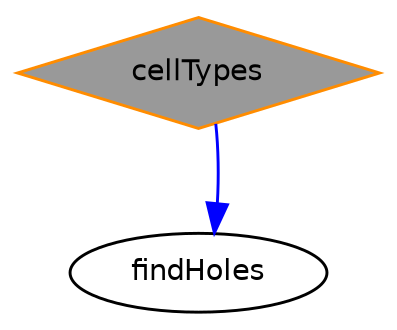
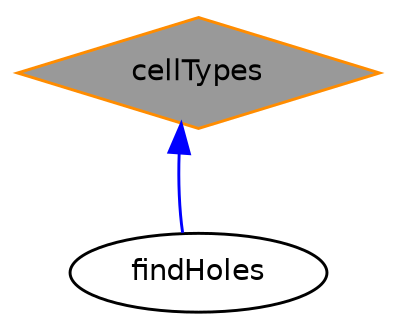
(218, 163) -> (179, 193)
